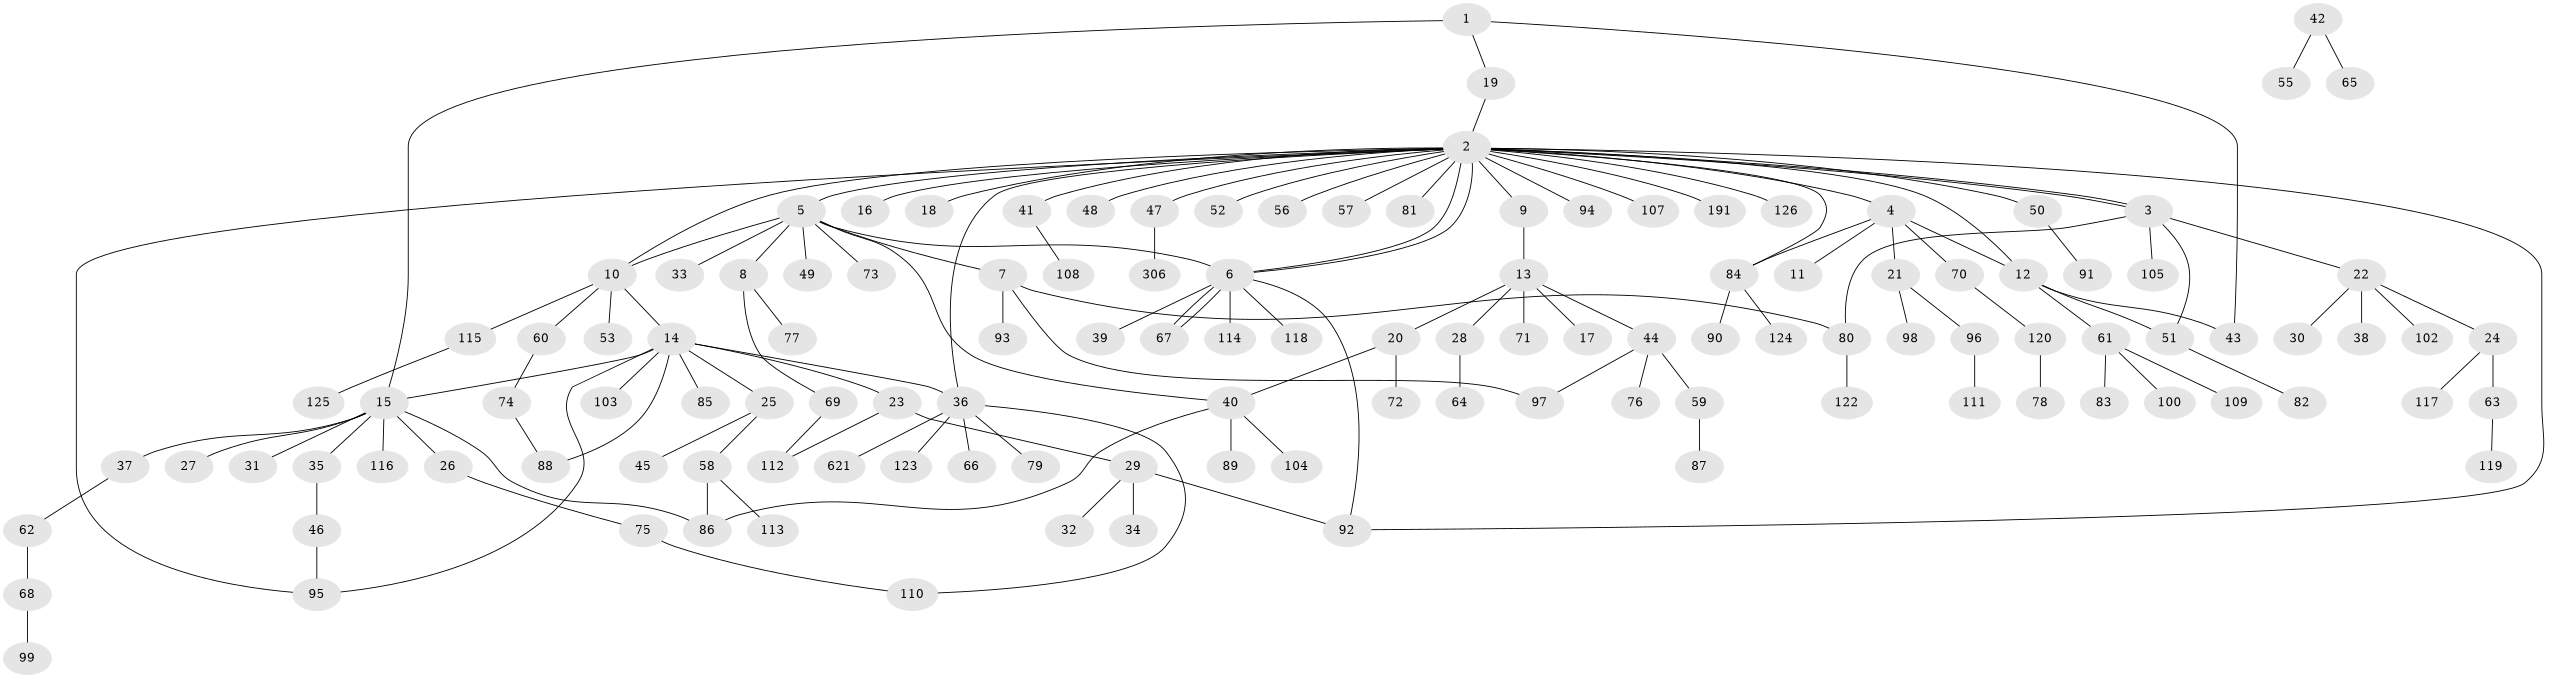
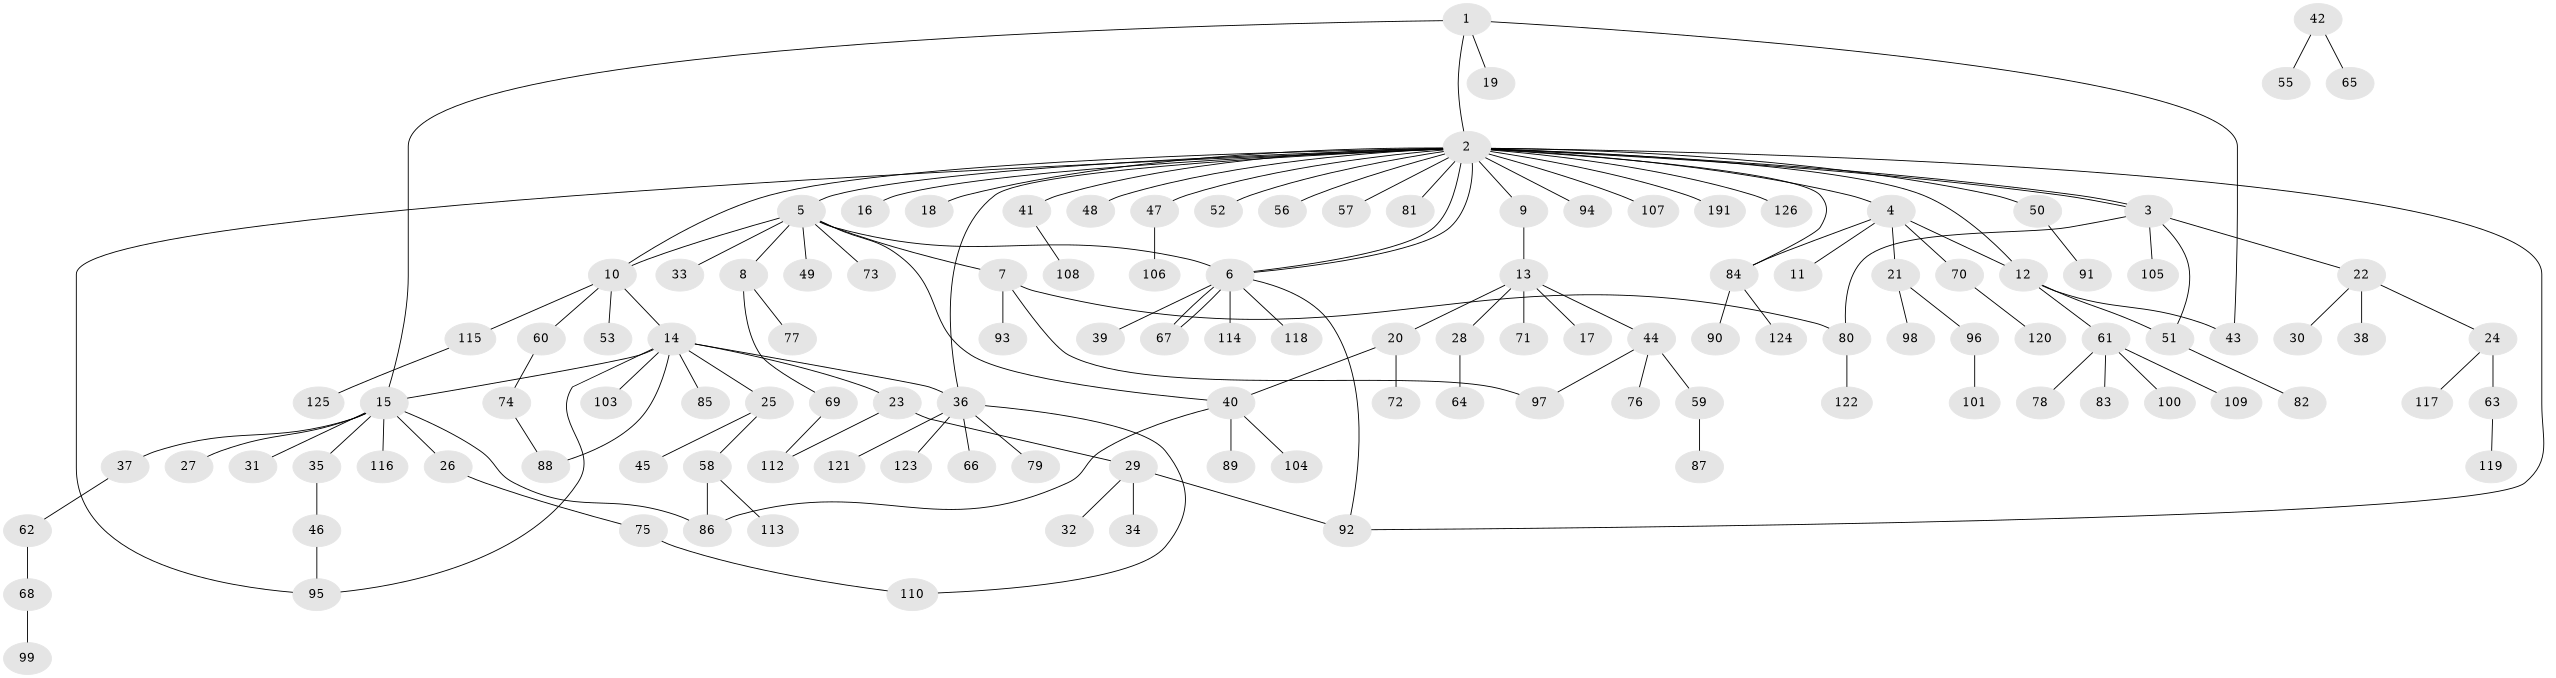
(1479, 115) -> (1458, 83)
(1155, 275) -> (1155, 275)
(2427, 339) -> none
(2040, 371) -> (2073, 371)
(1975, 403) -> (1975, 403)
(840, 467) -> (840, 467)
